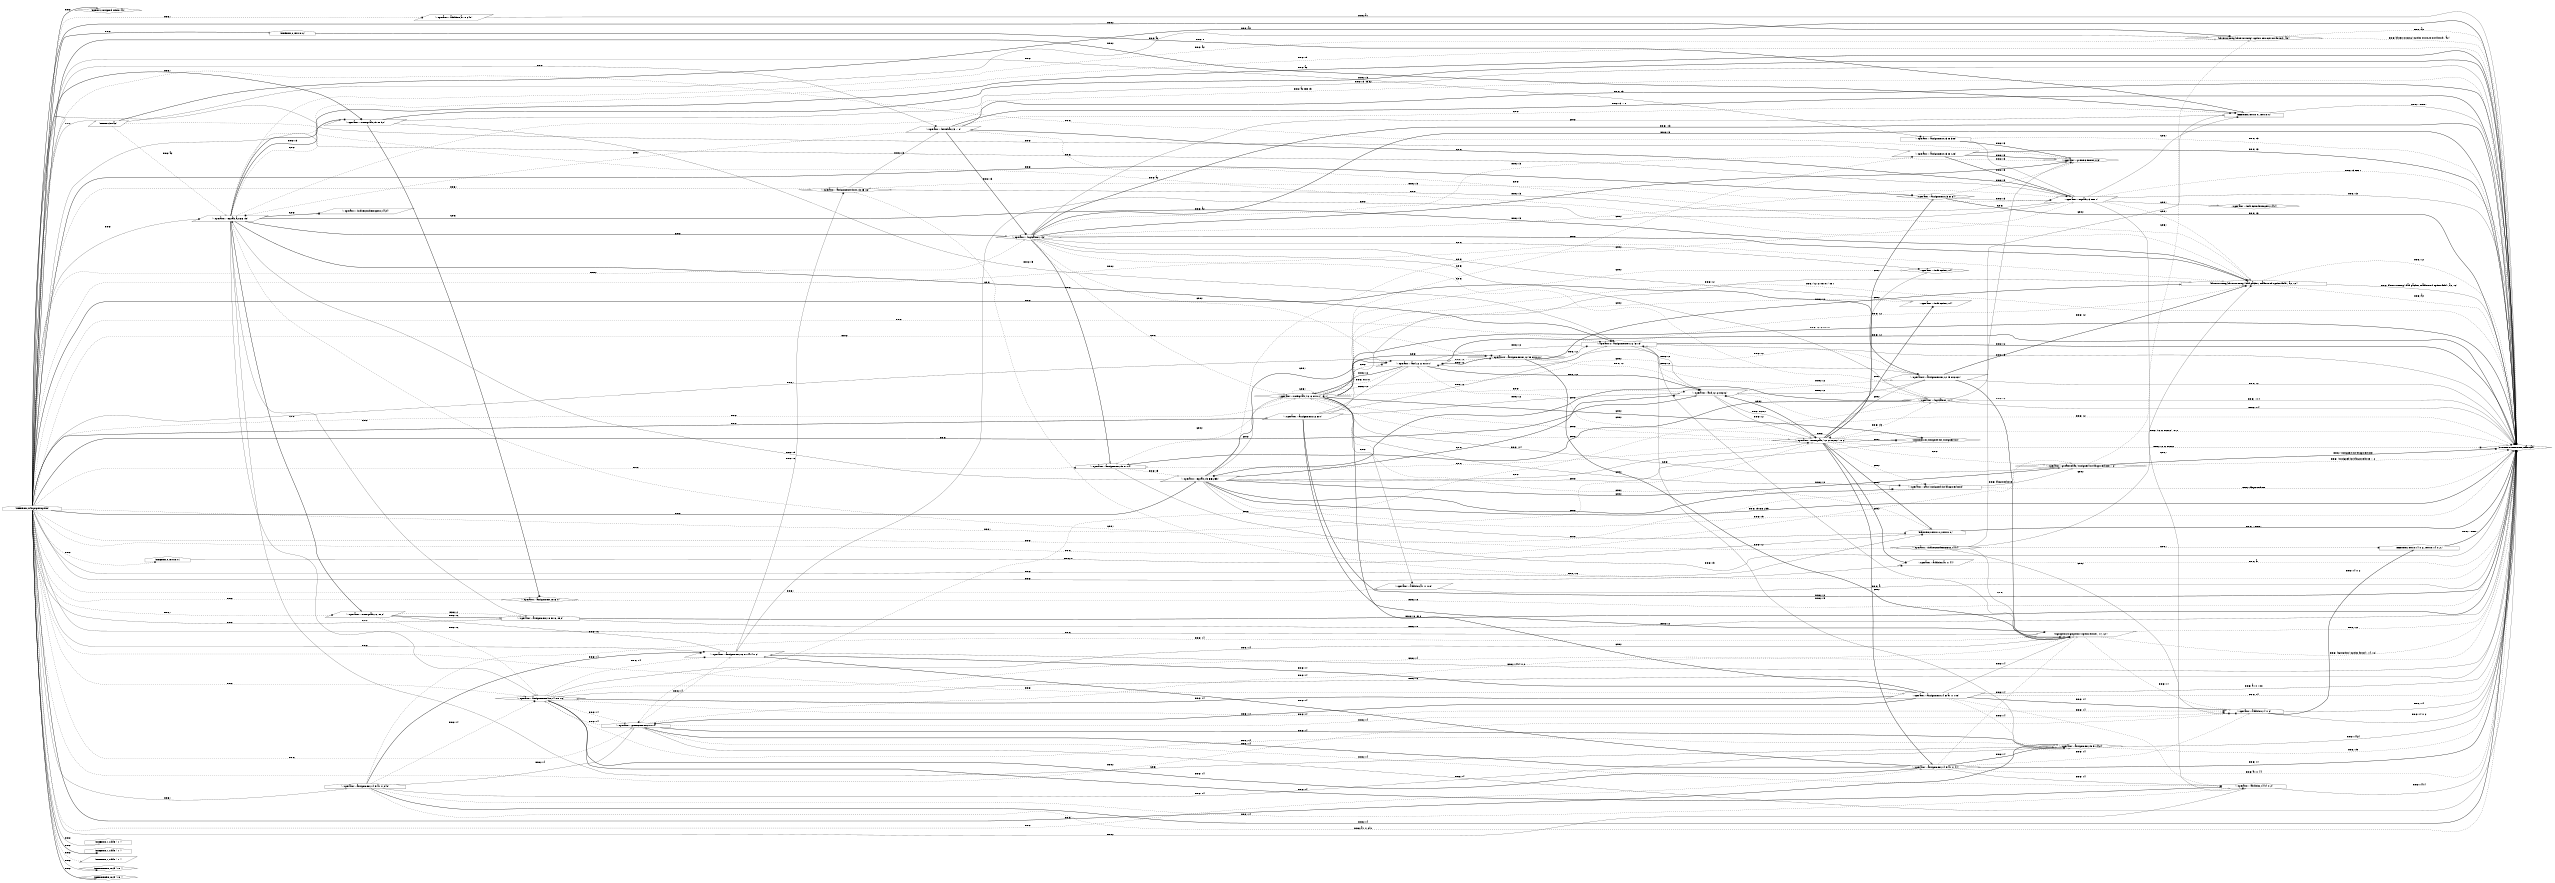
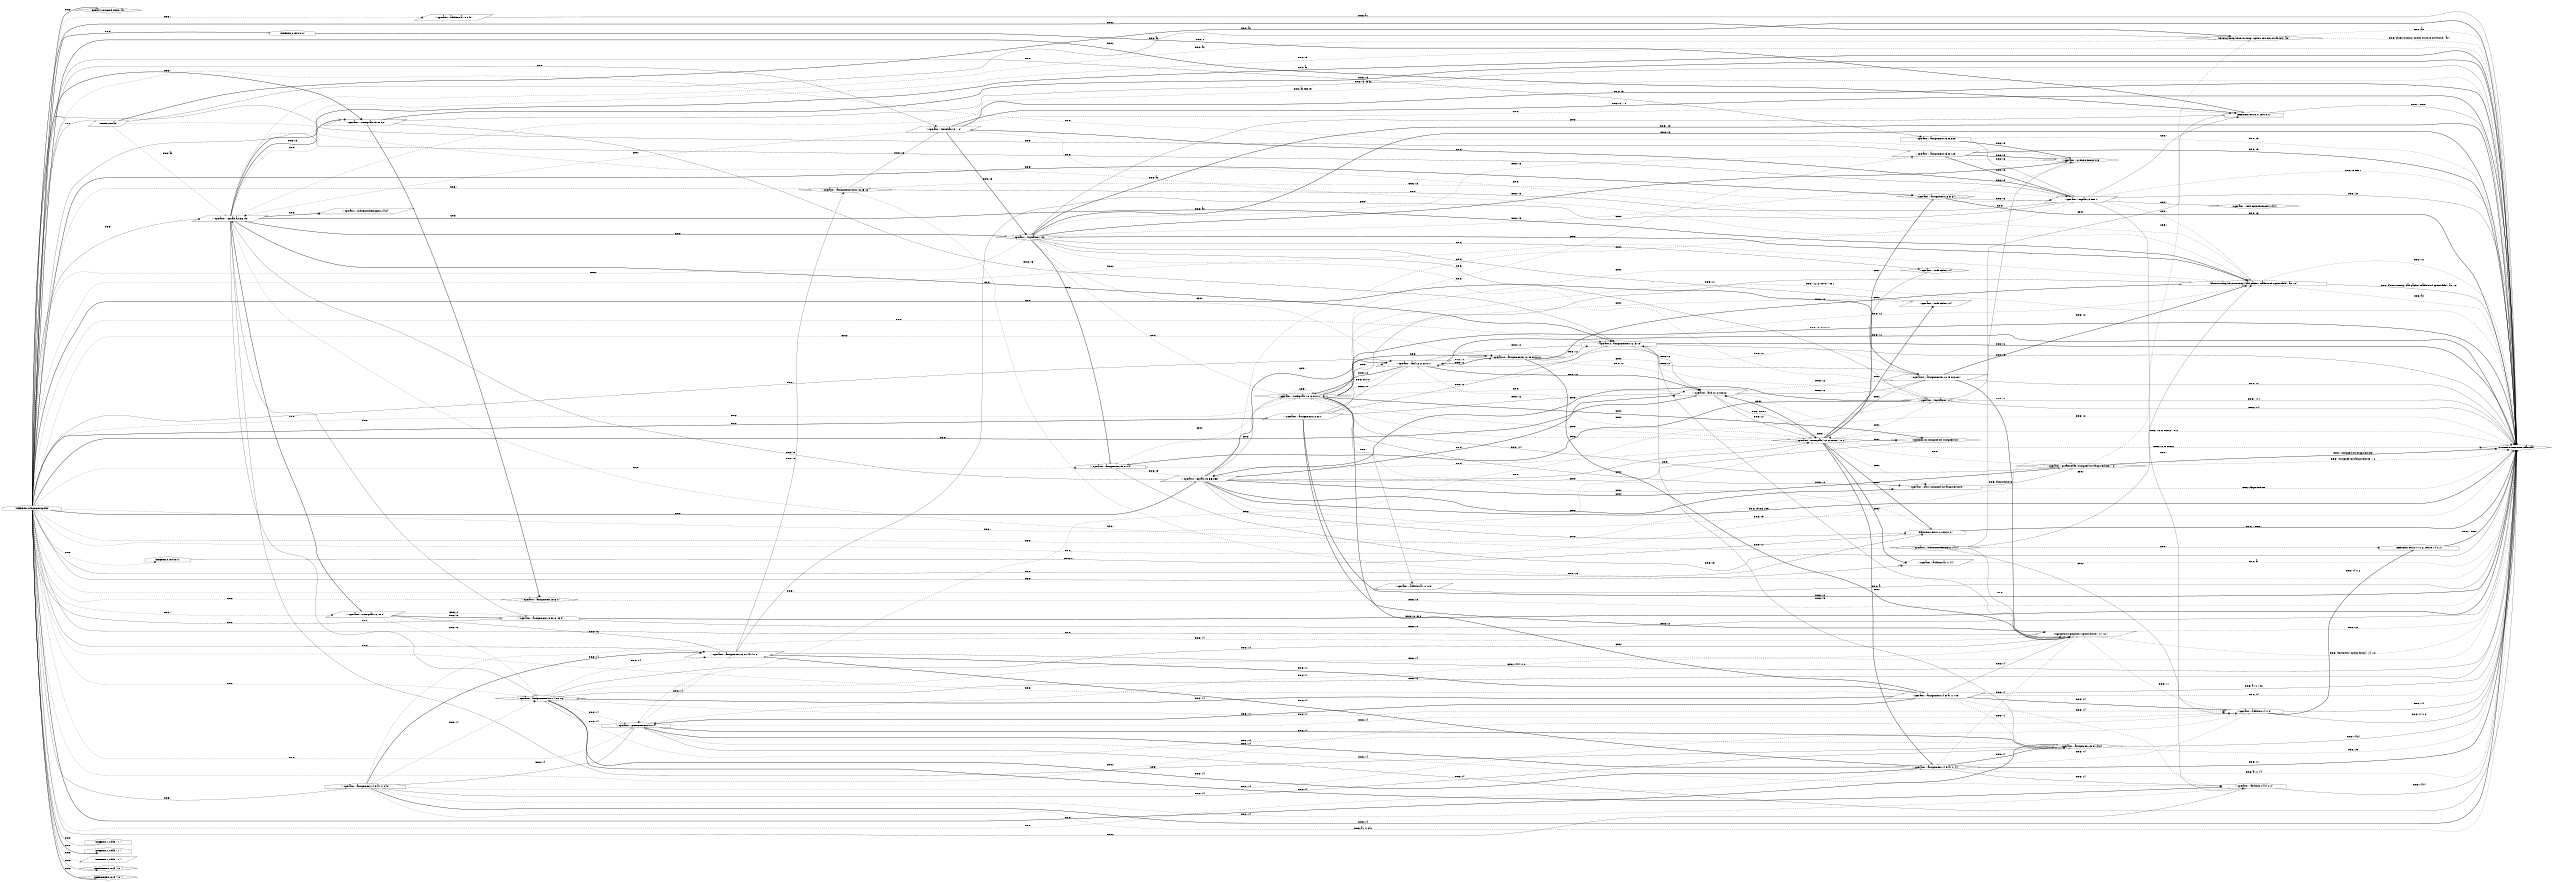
(1877, 425) -> (1877, 425)
none -> (1326, 781)
